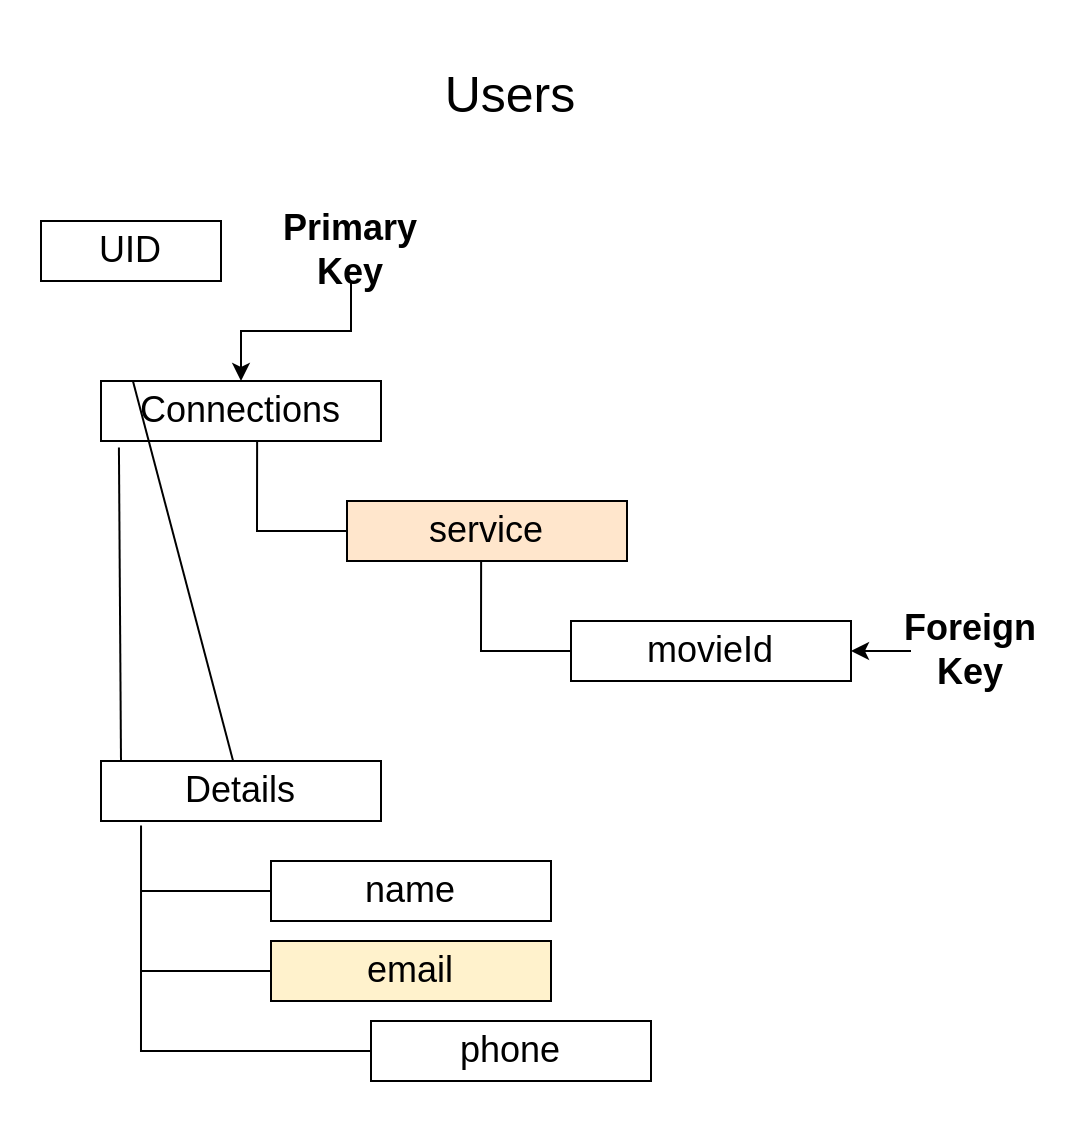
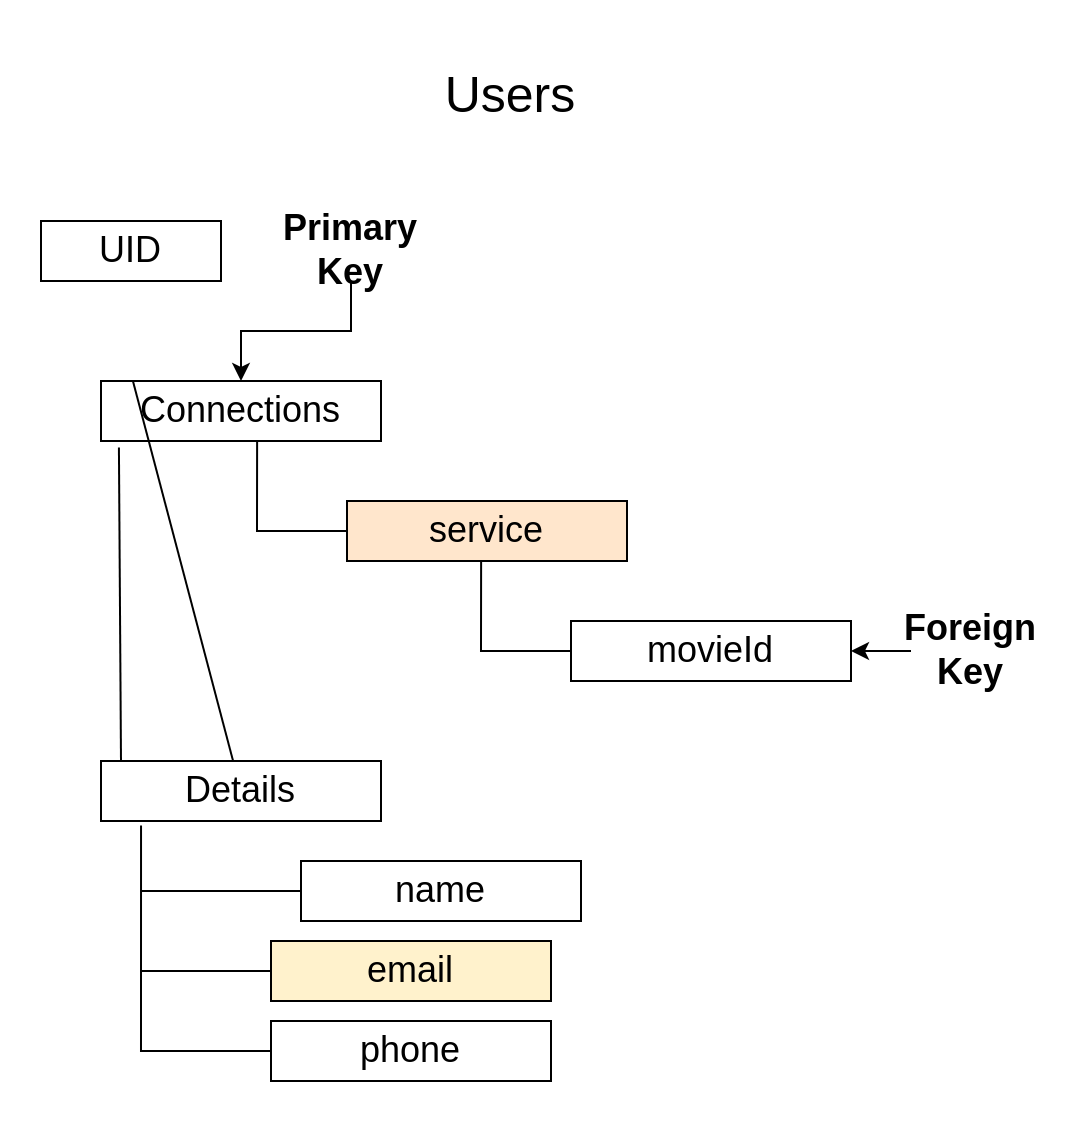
(411, 891) -> (441, 891)
(511, 1051) -> (411, 1051)
